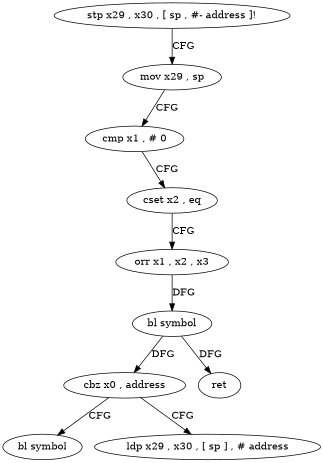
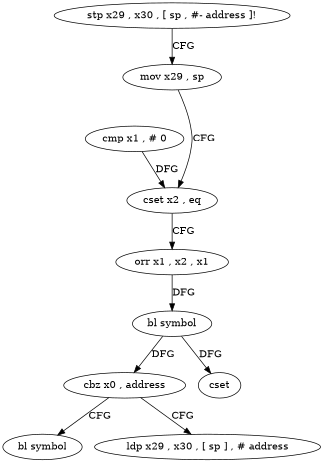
(155, 105) -> (192, 135)
(167, 170) -> (167, 170)
(172, 262) -> (172, 262)
(220, 385) -> (220, 385)
